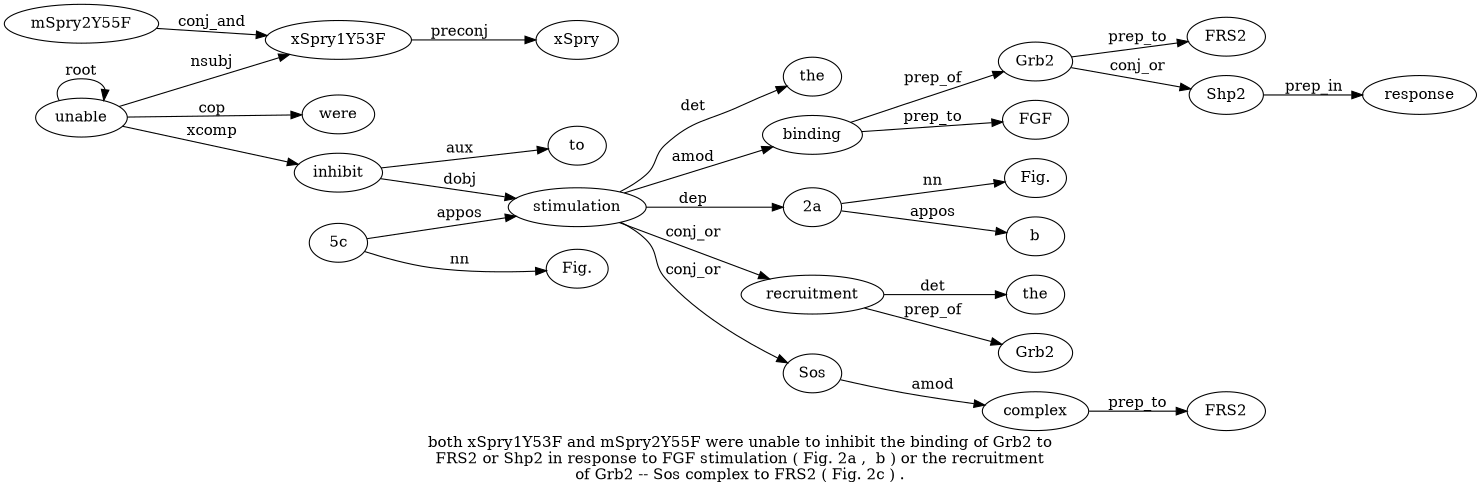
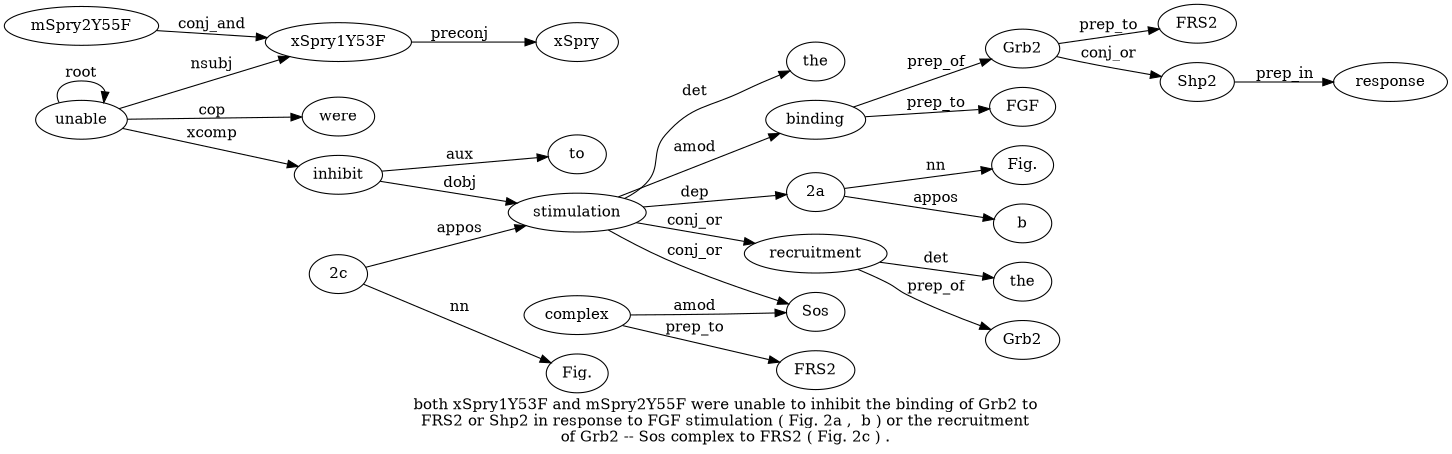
(338, 243) -> (338, 274)
(907, 393) -> (703, 314)
